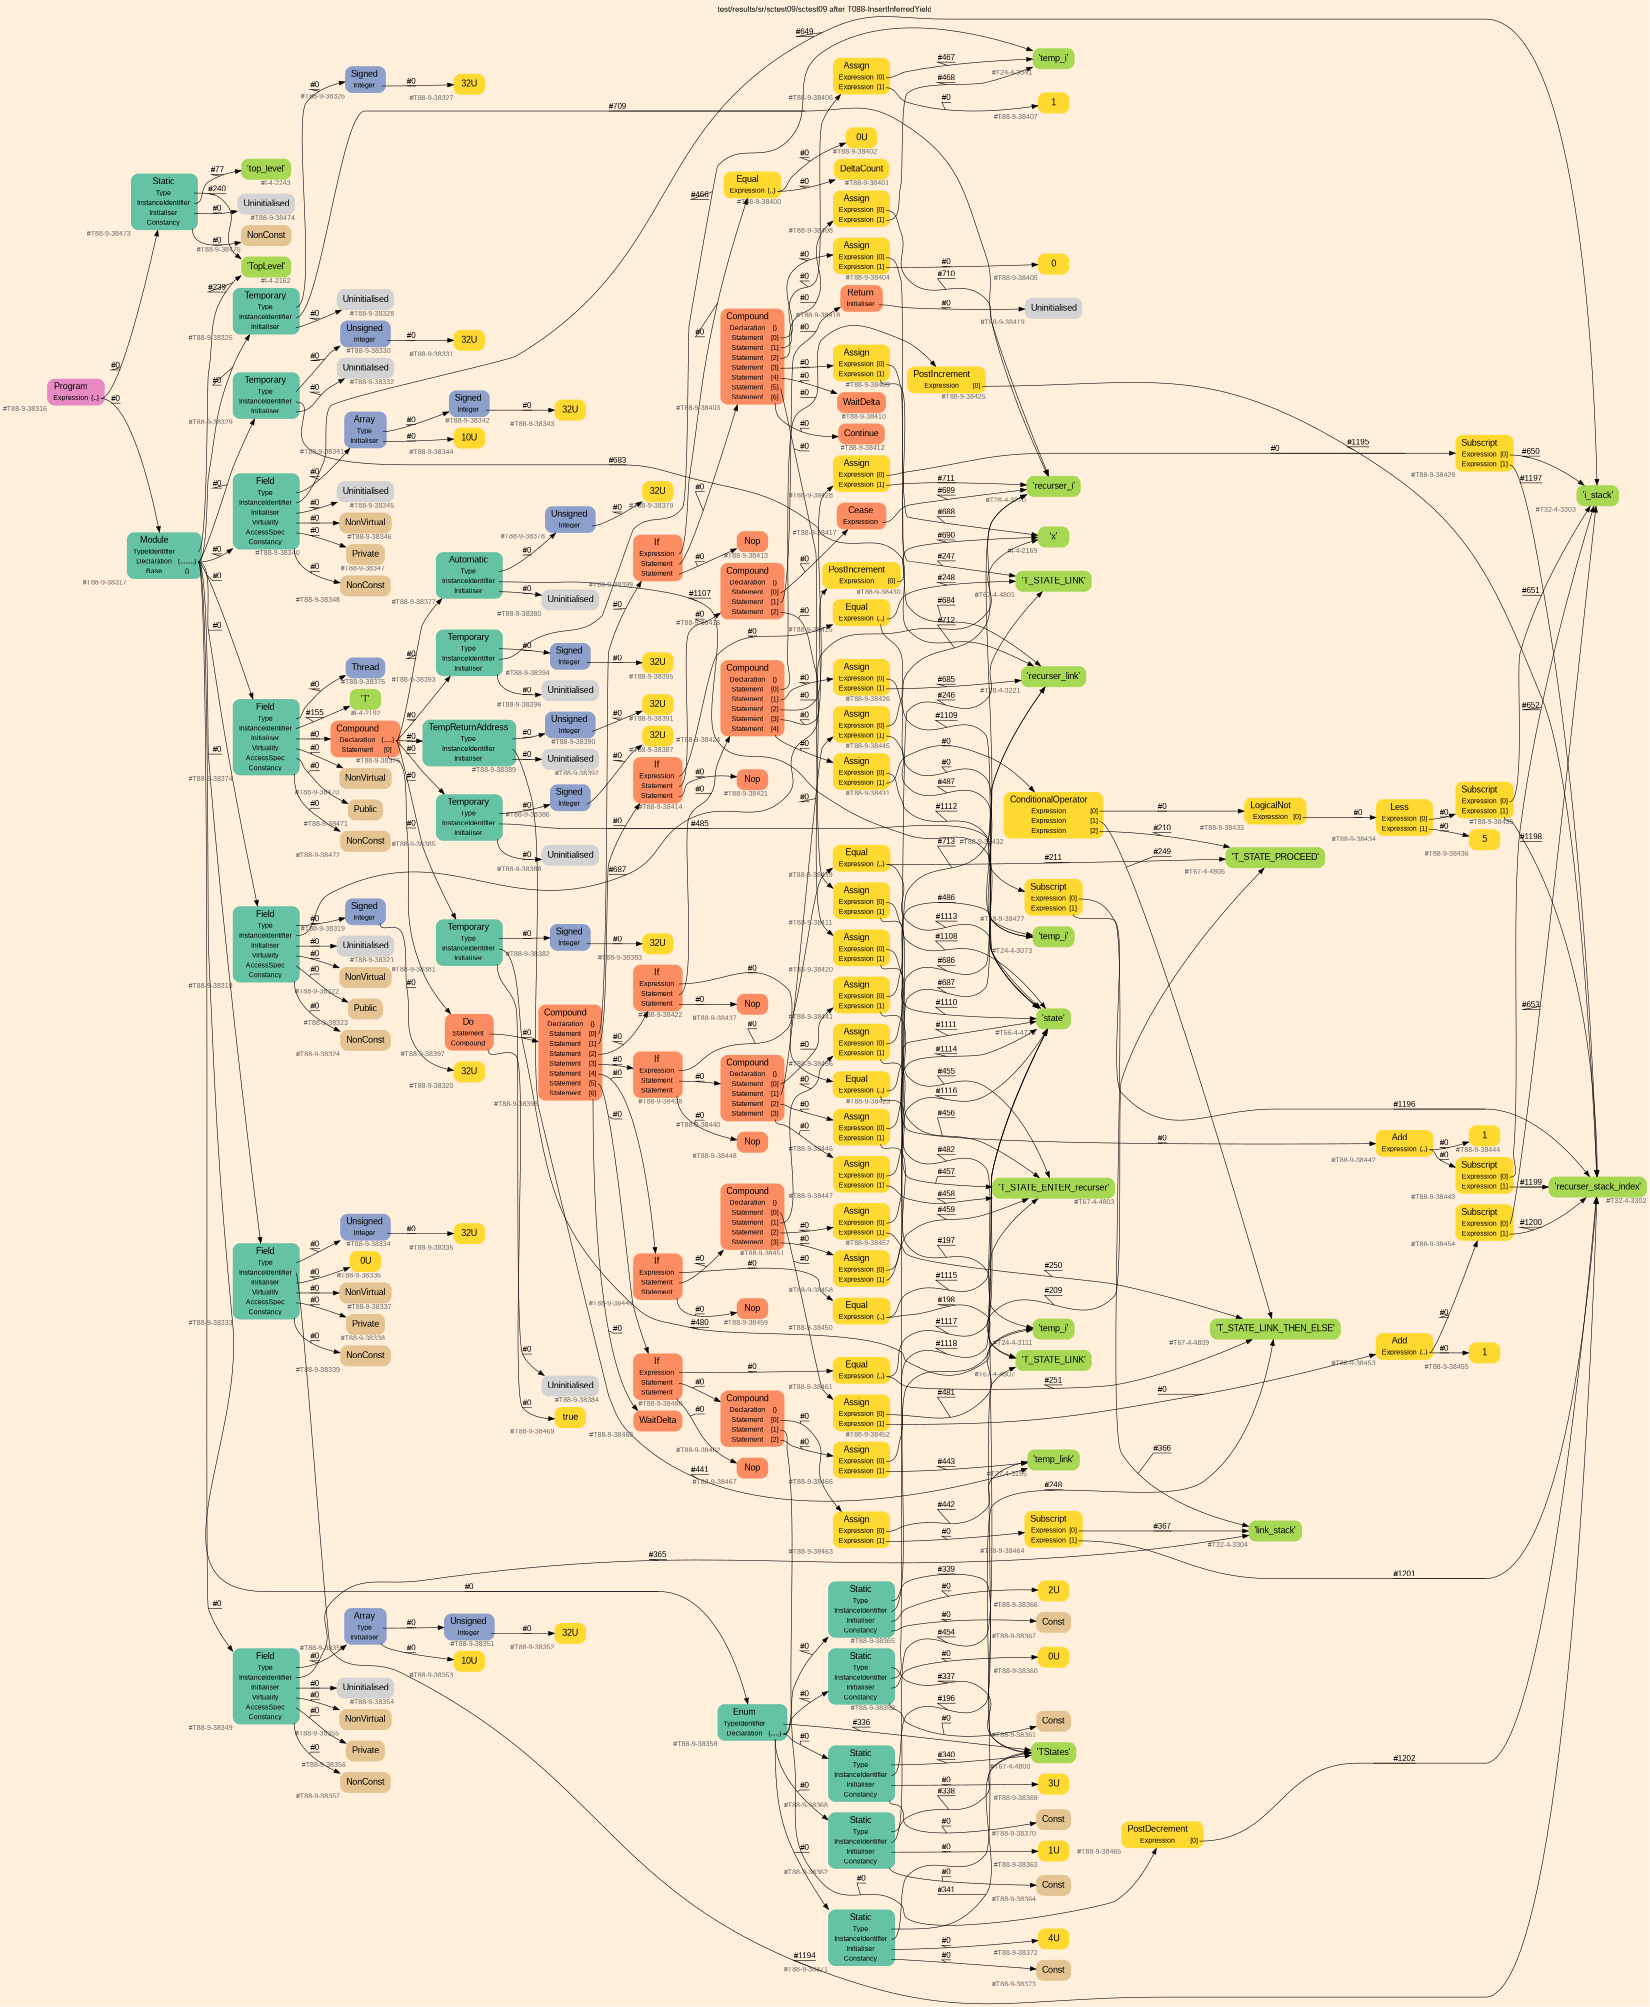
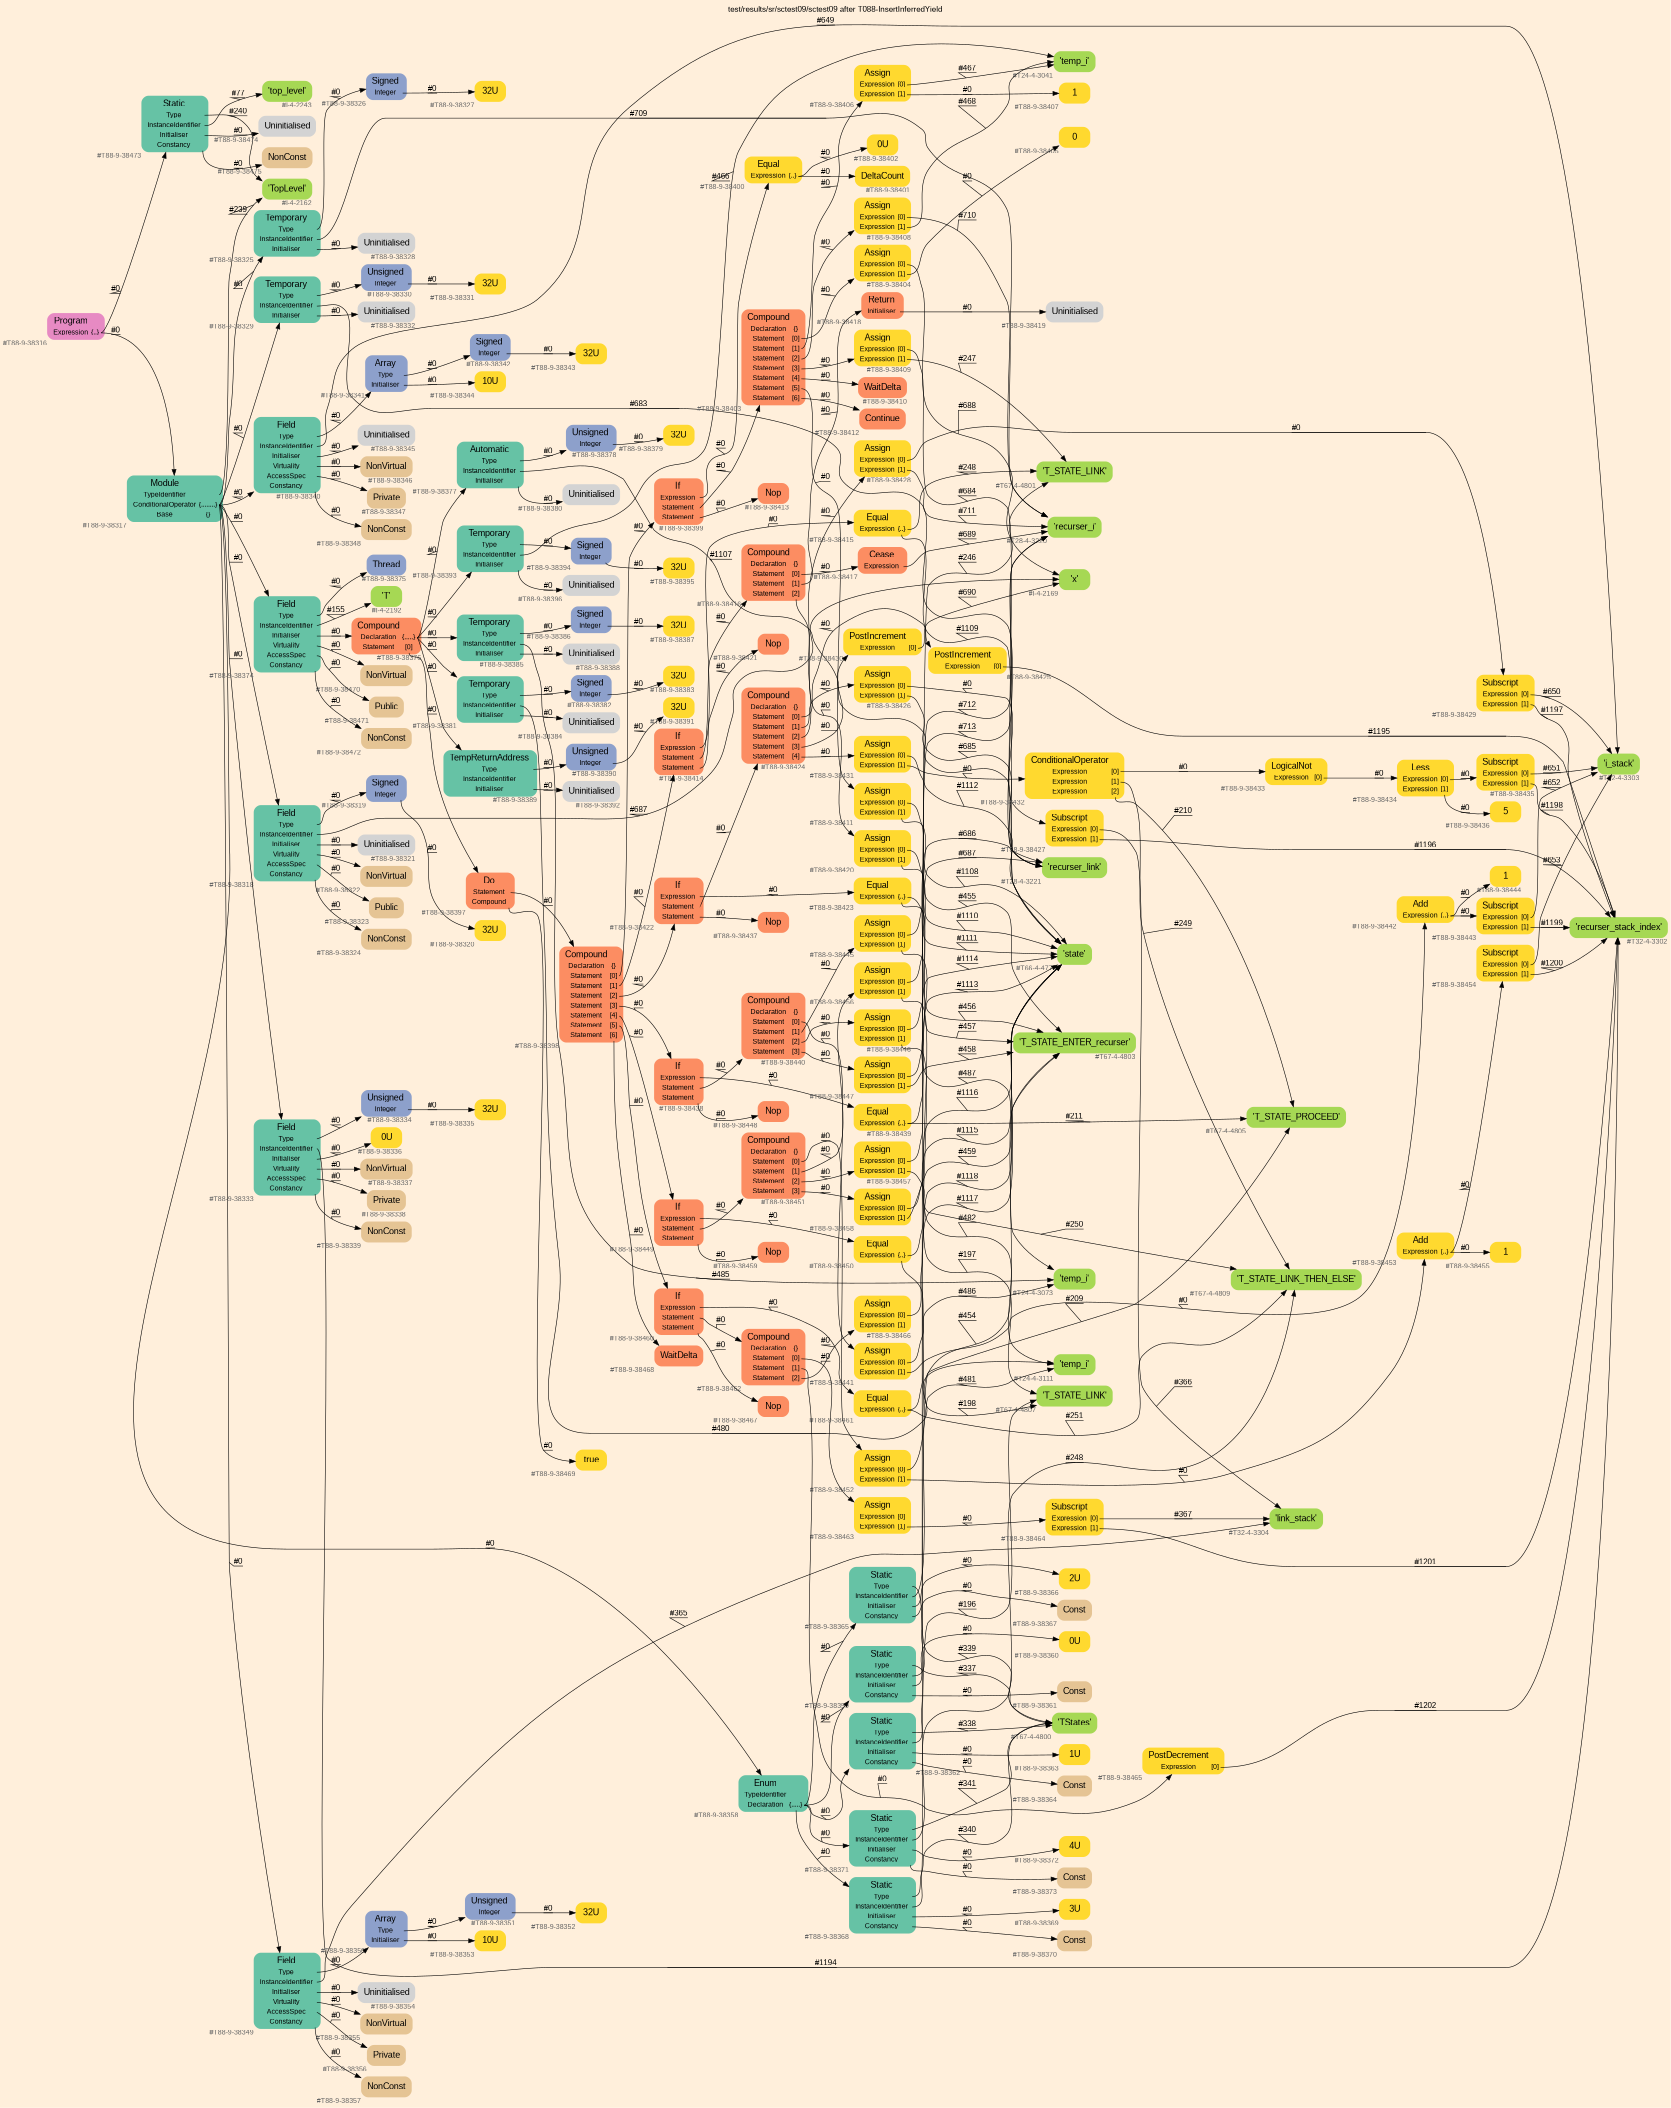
(154, 561) -> (165, 505)
(1054, 1460) -> none
(910, 1736) -> none
